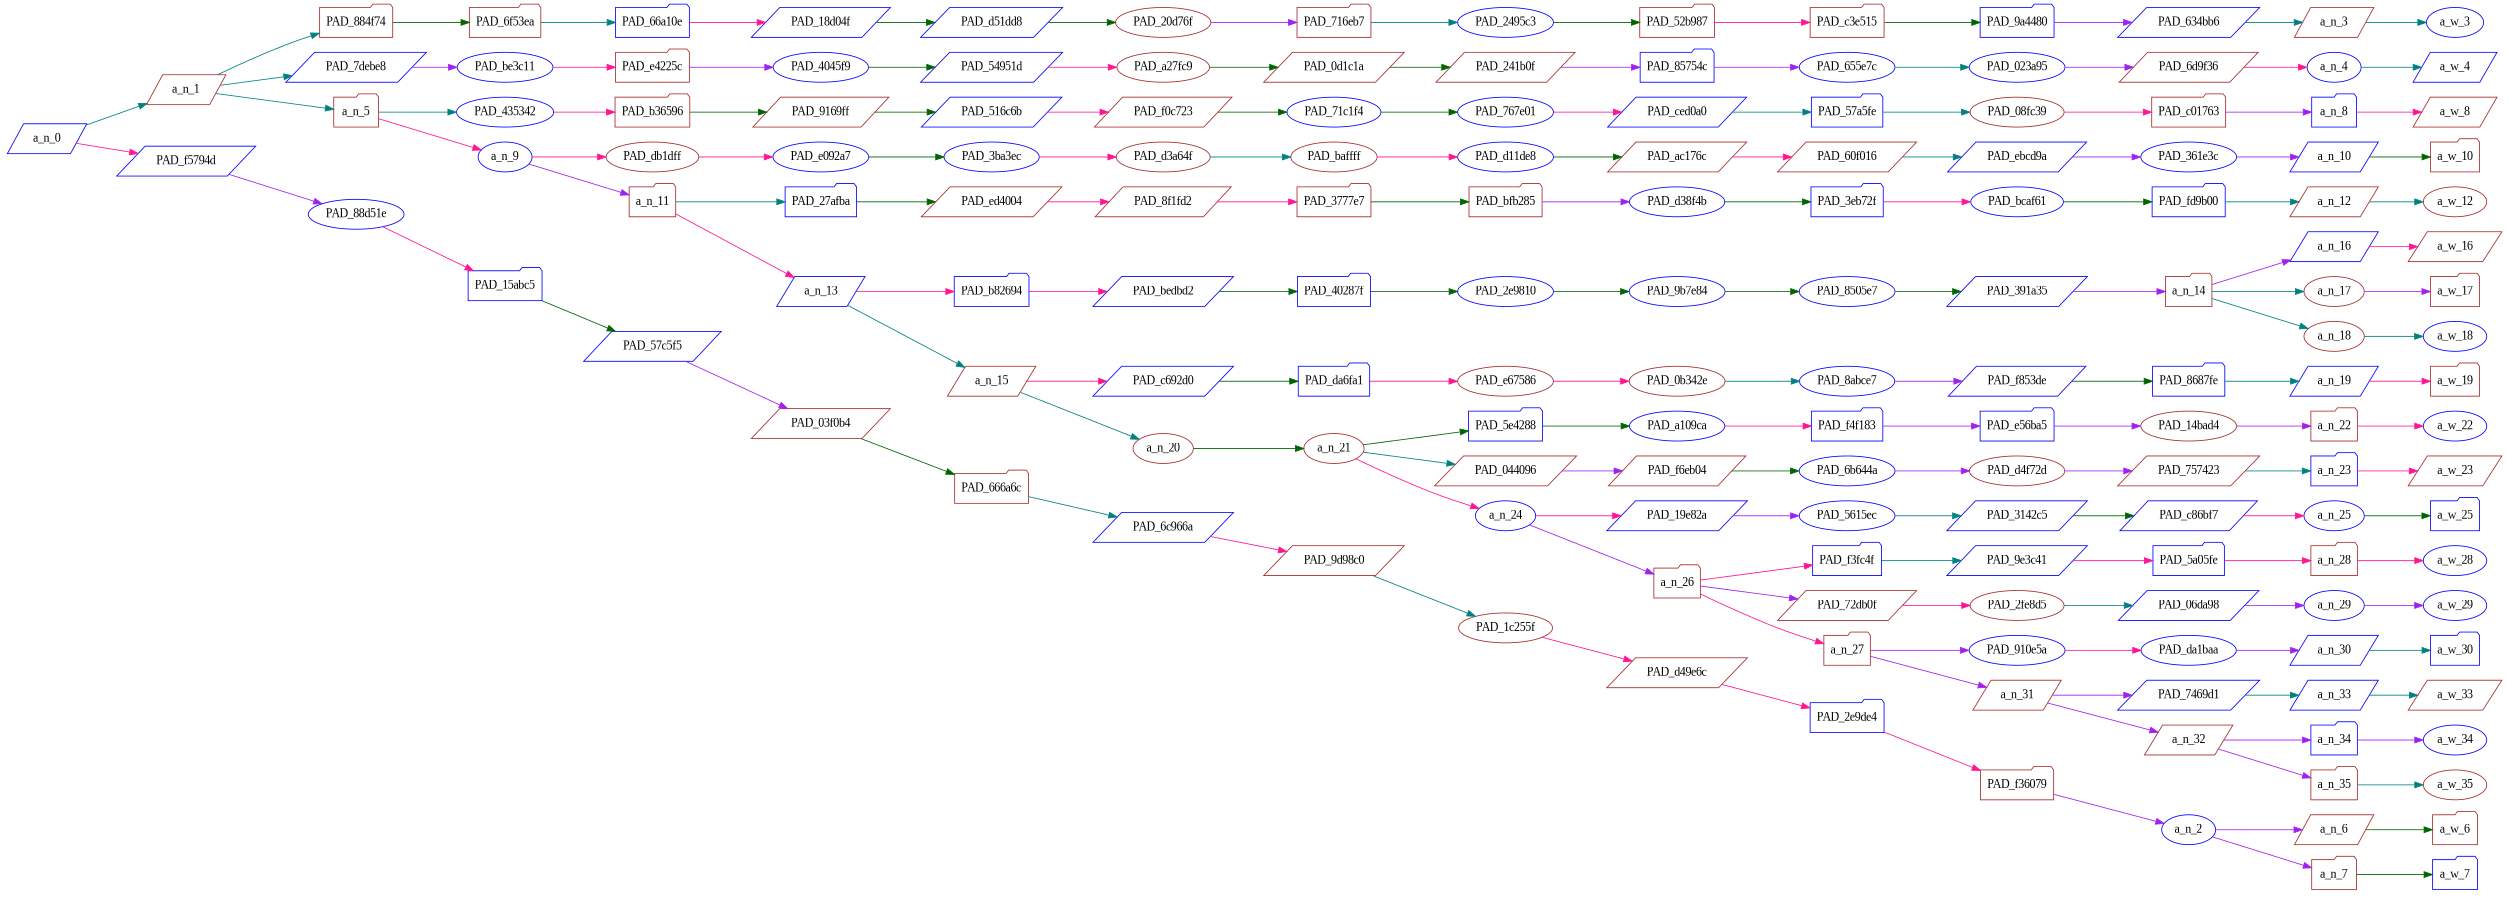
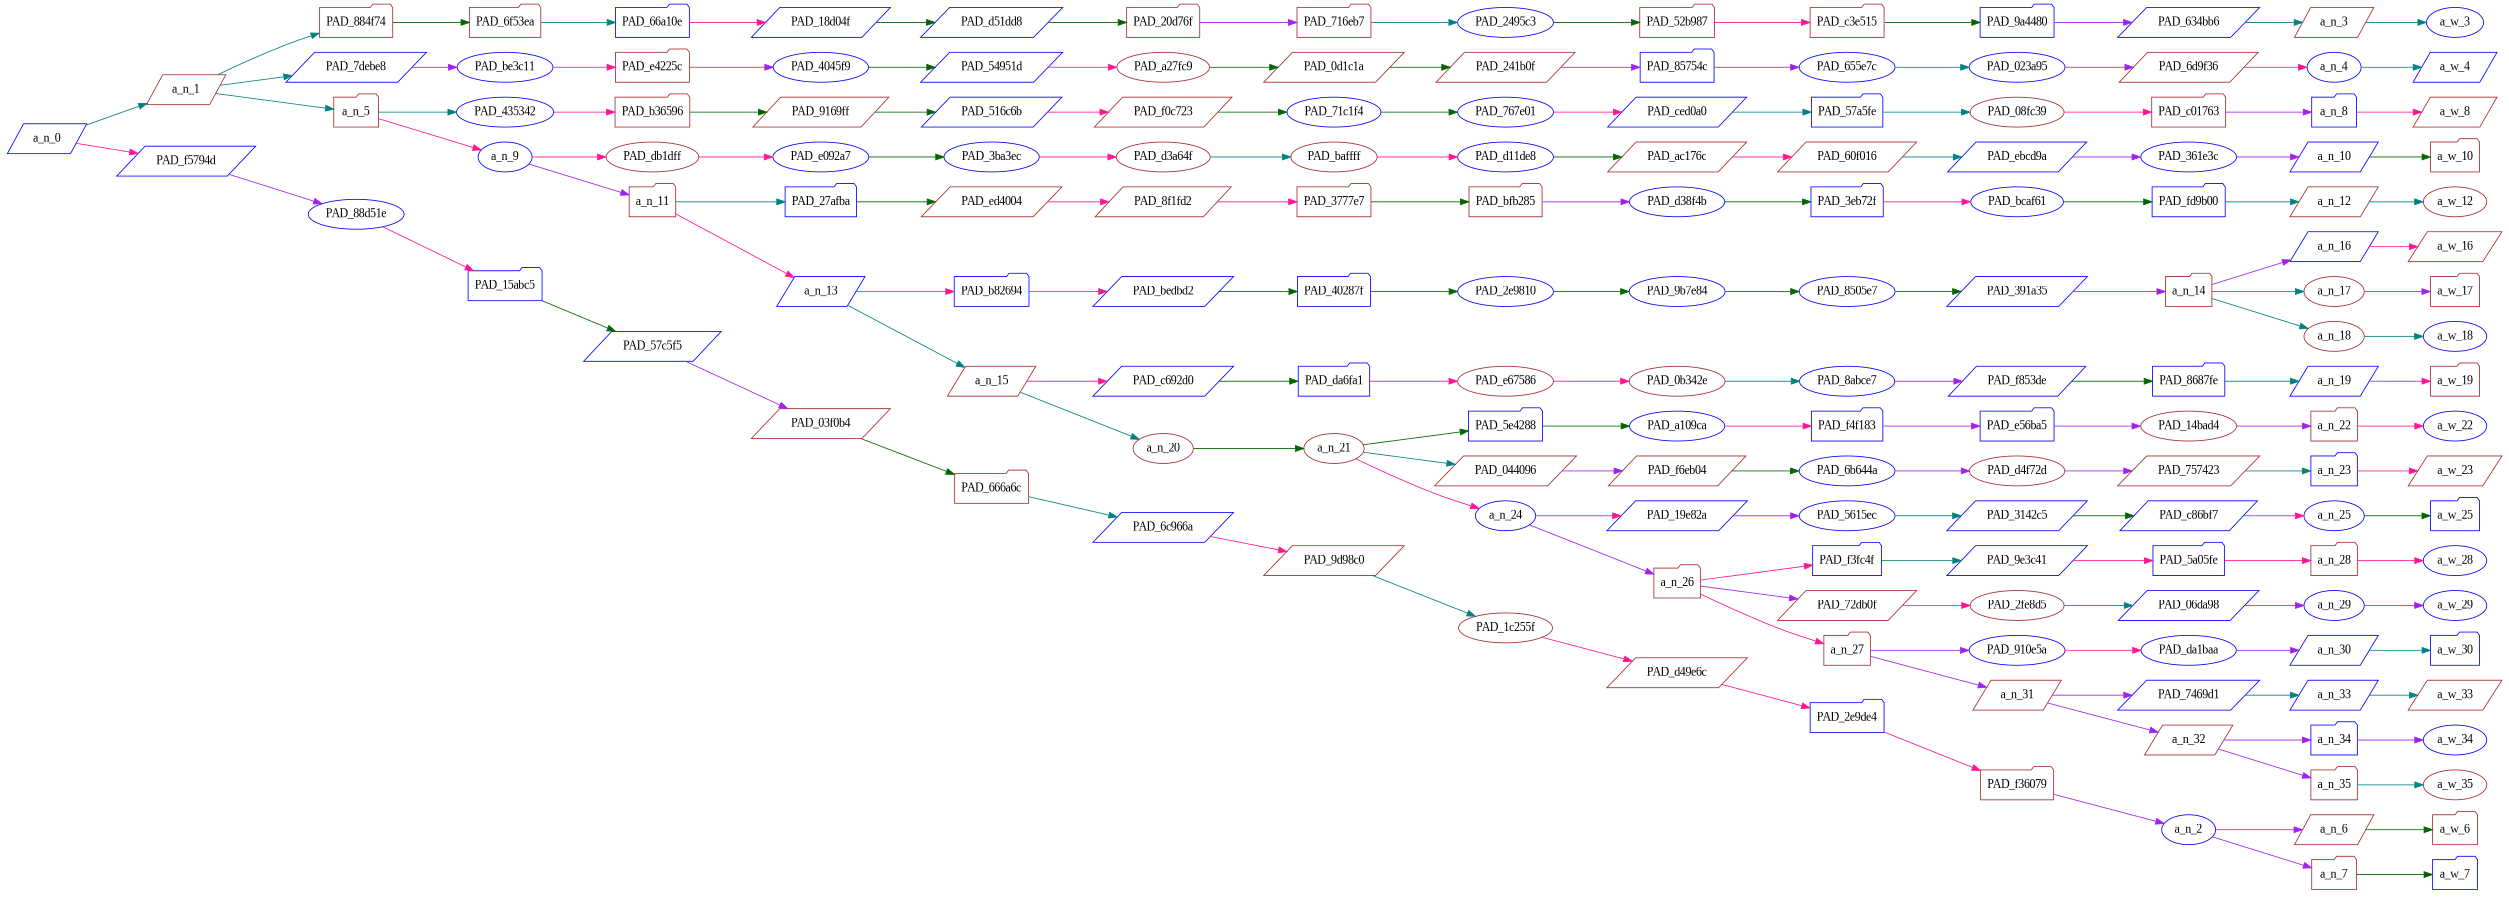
(1163, 22) -> (1163, 22)
